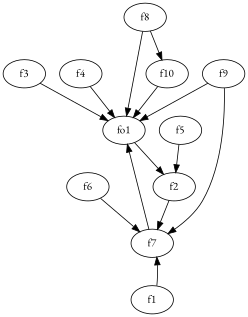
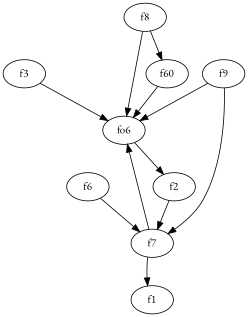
(81, 74) -> none
(167, 74) -> (167, 74)
(124, 130) -> (124, 130)
(180, 130) -> none
(157, 275) -> (147, 267)
